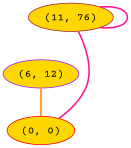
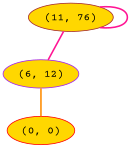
(88, 79) -> (56, 46)
